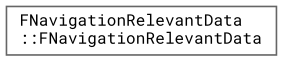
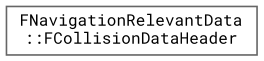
(141, 31) -> (132, 31)
